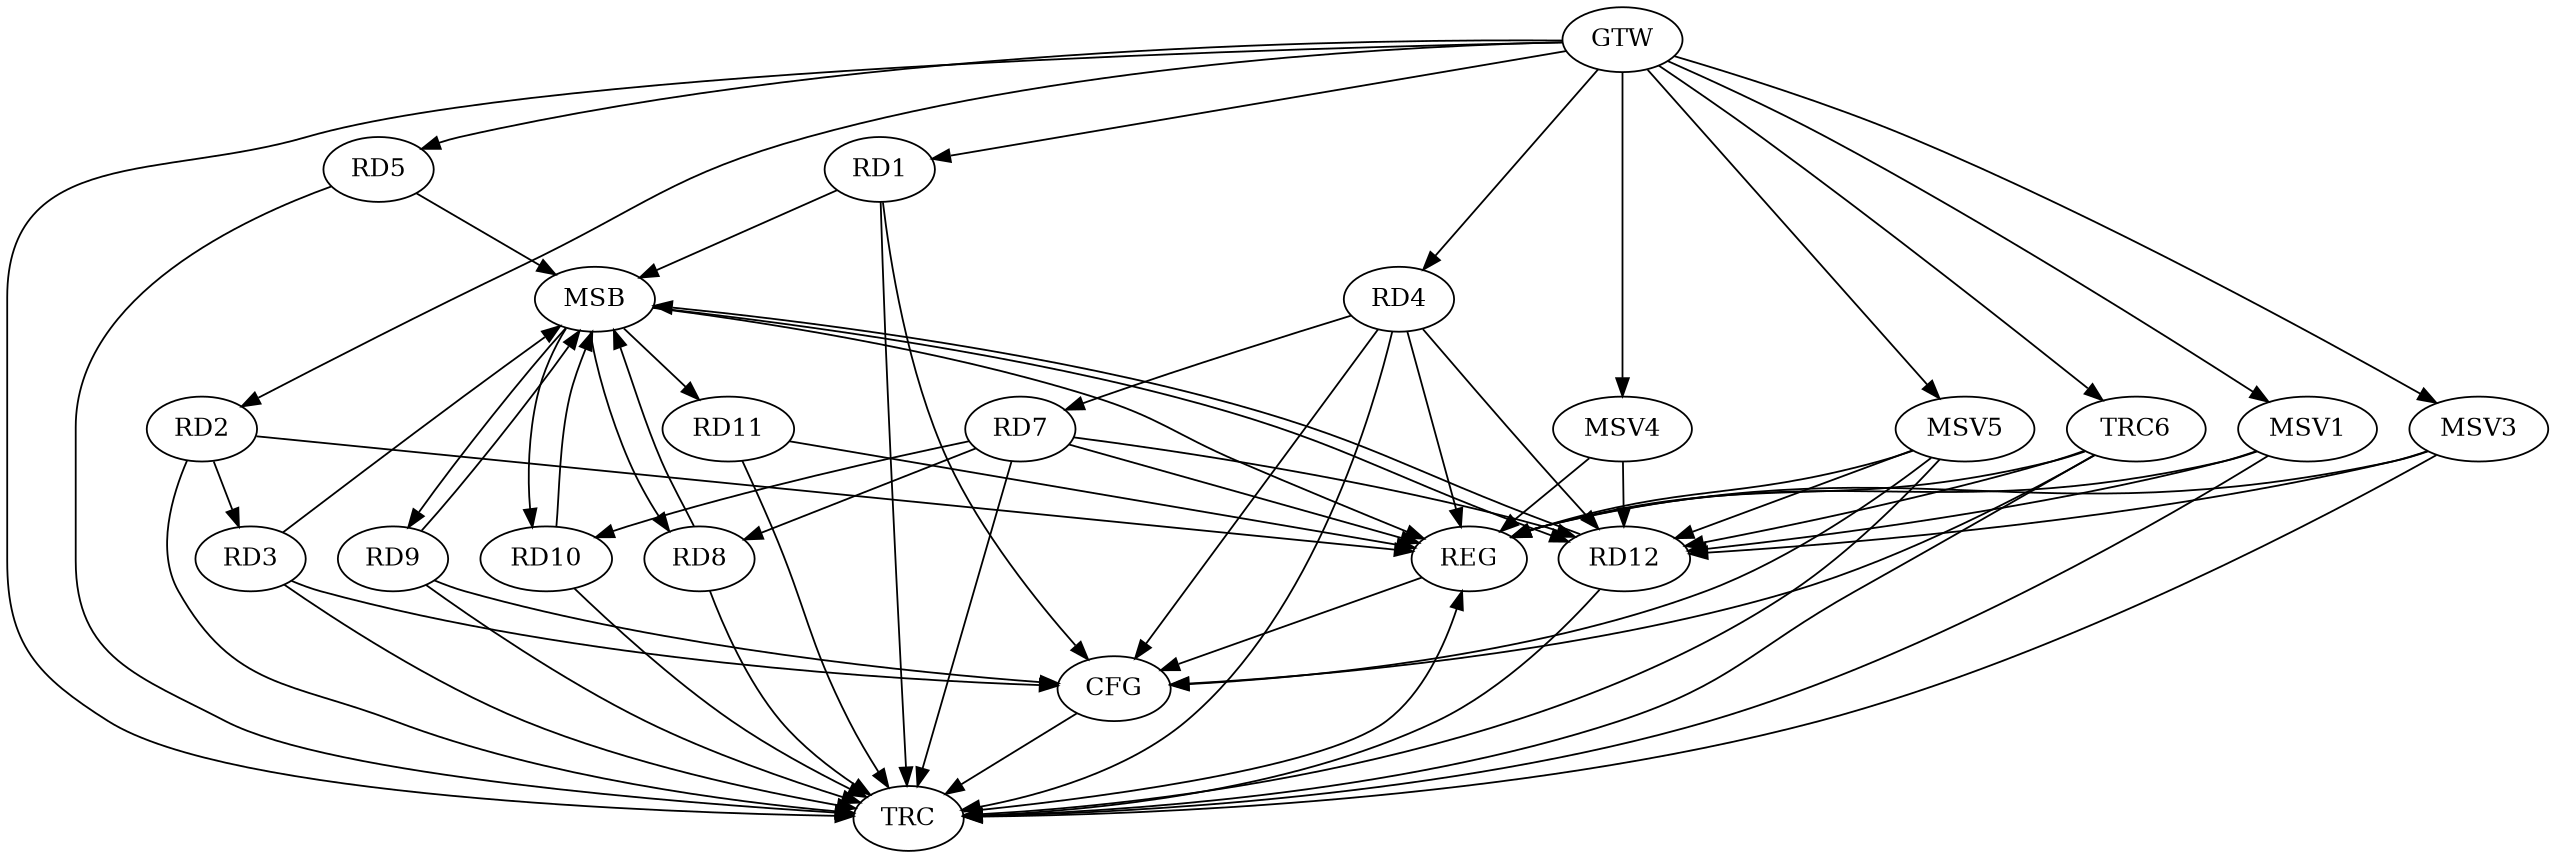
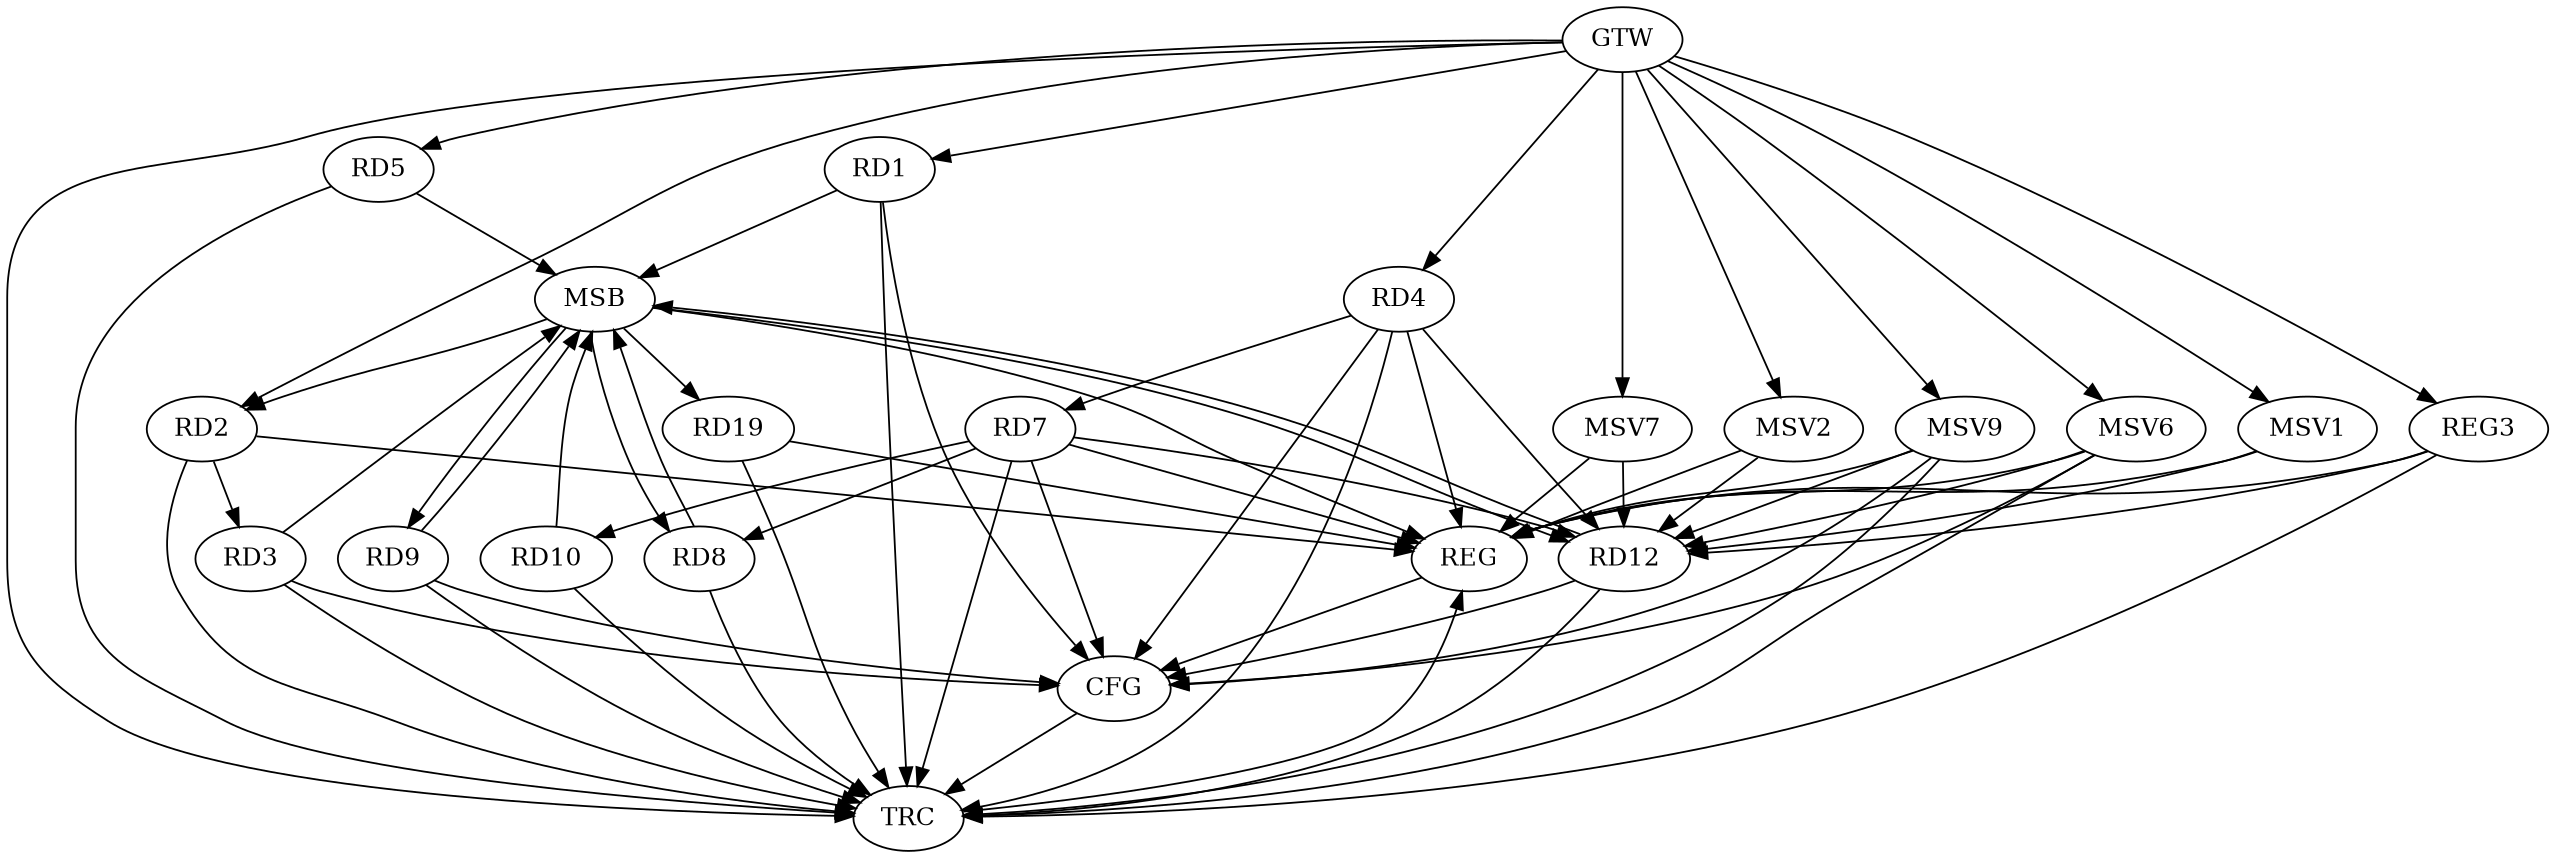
(534, 416) -> (405, 362)
(728, 429) -> (728, 429)
(1623, 429) -> (1623, 429)
none -> (1794, 429)
(1965, 429) -> (1965, 429)
(2136, 429) -> (2136, 429)
(2479, 429) -> (2479, 429)
none -> (1064, 550)
none -> (1382, 633)
(1653, 735) -> none
